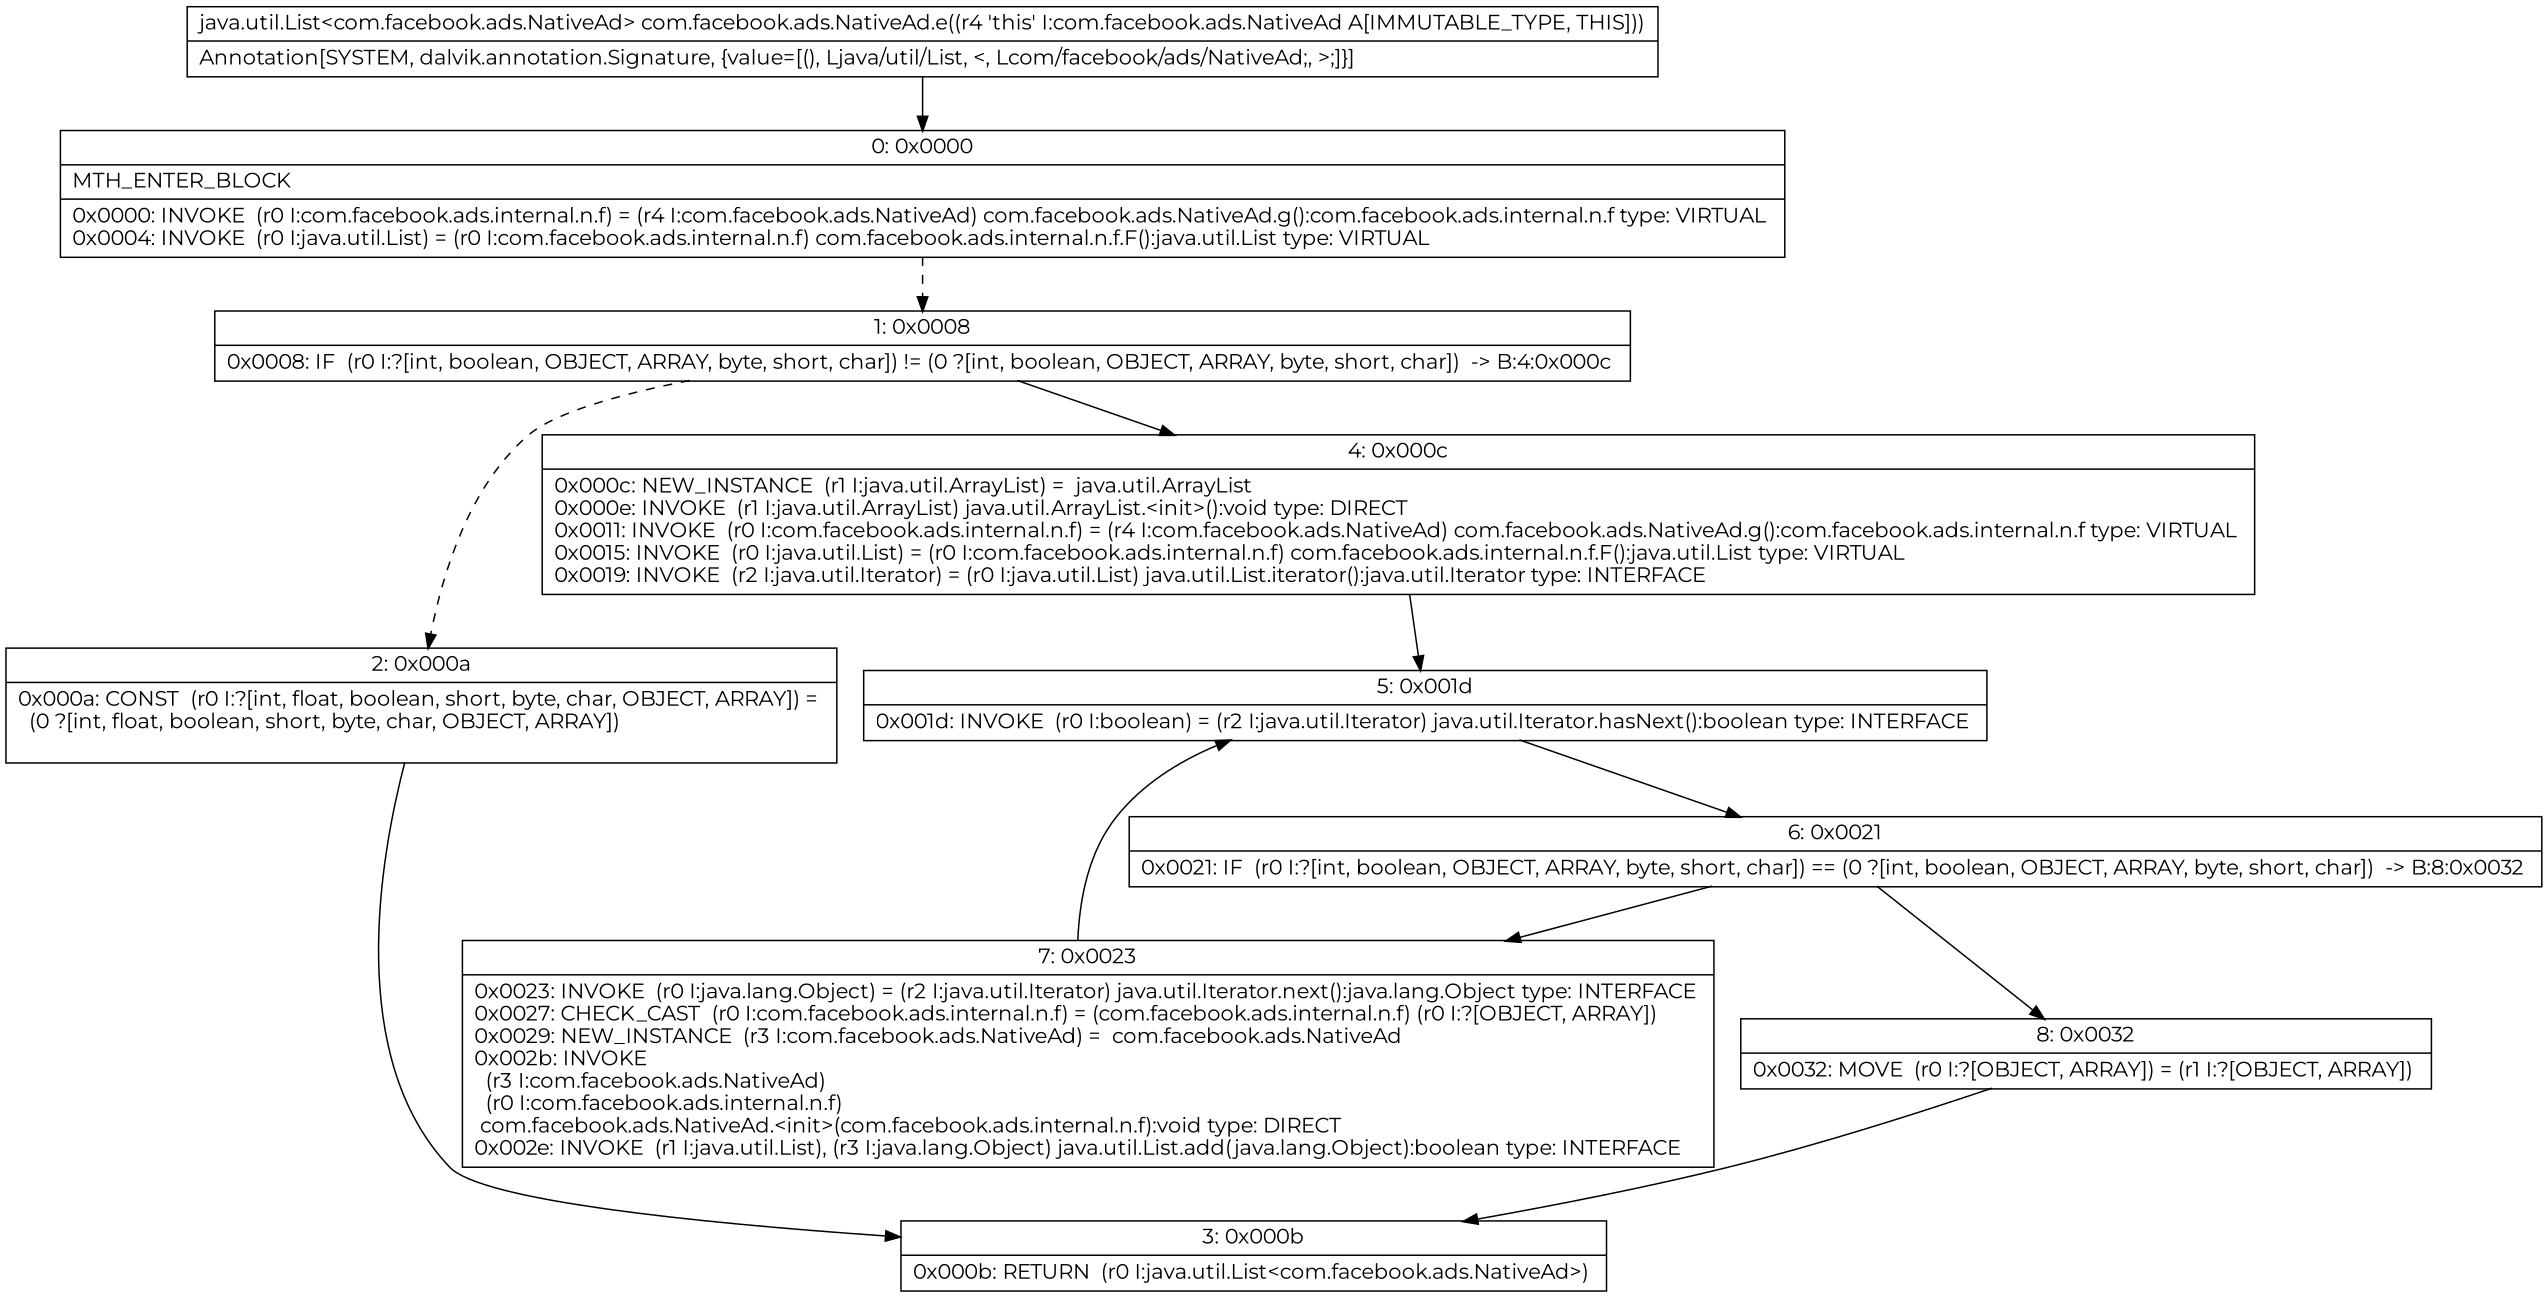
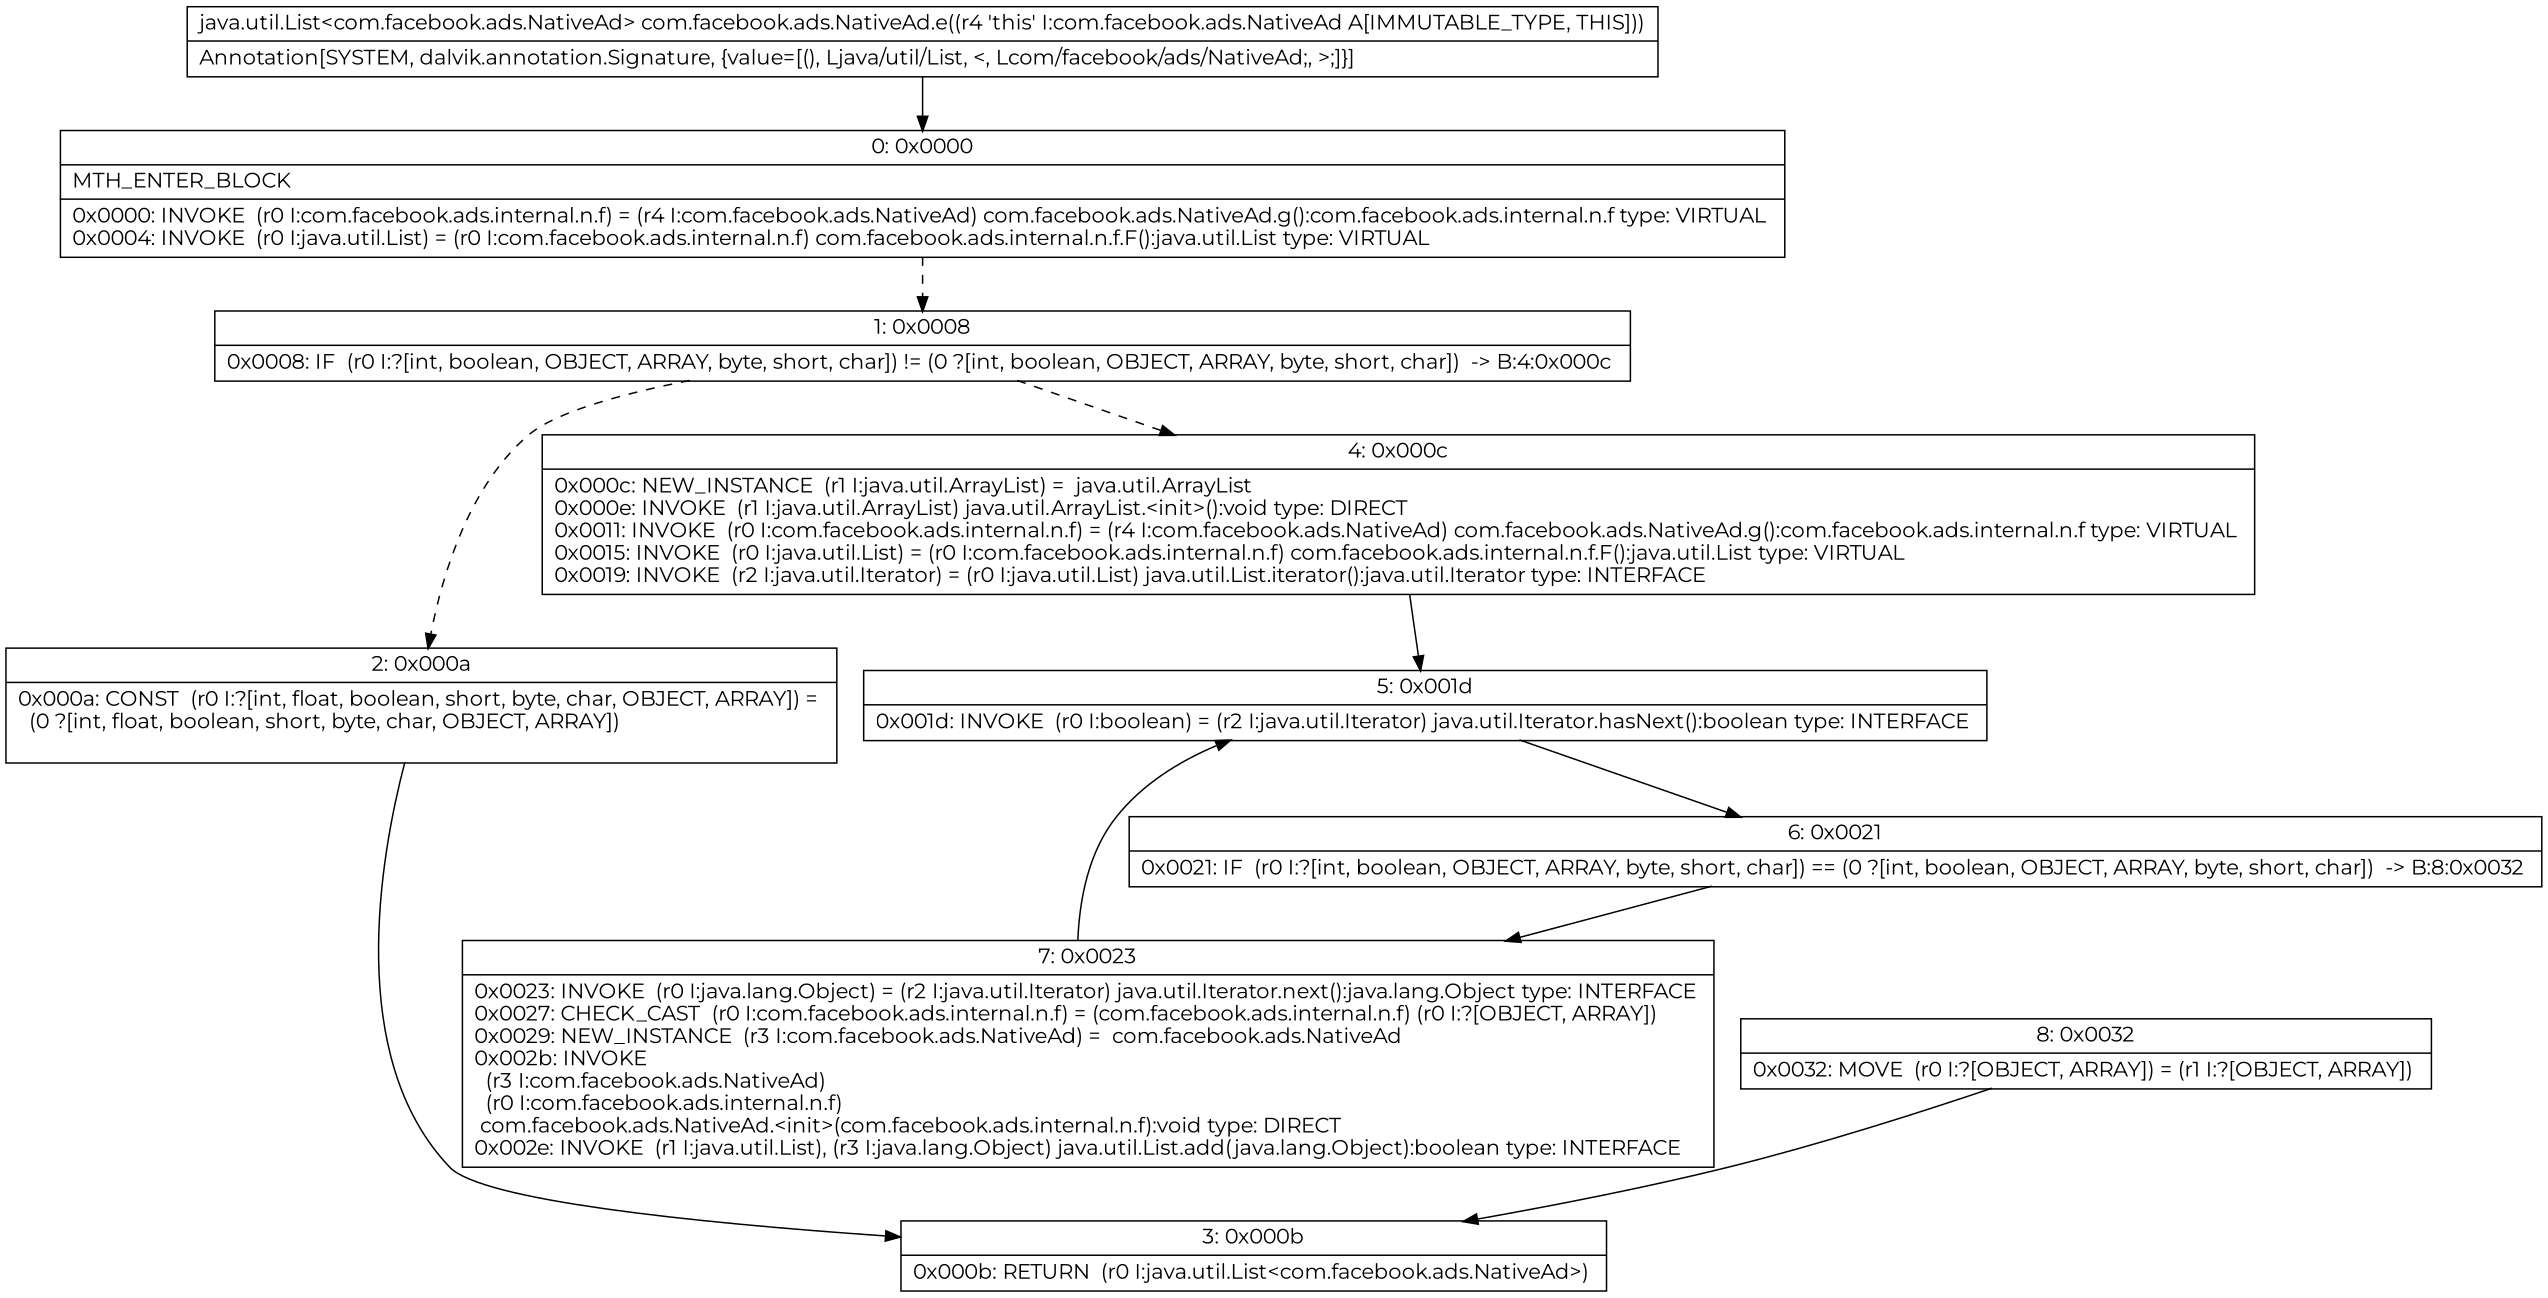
(1089, 405) -> (1089, 405)
(1955, 948) -> none
